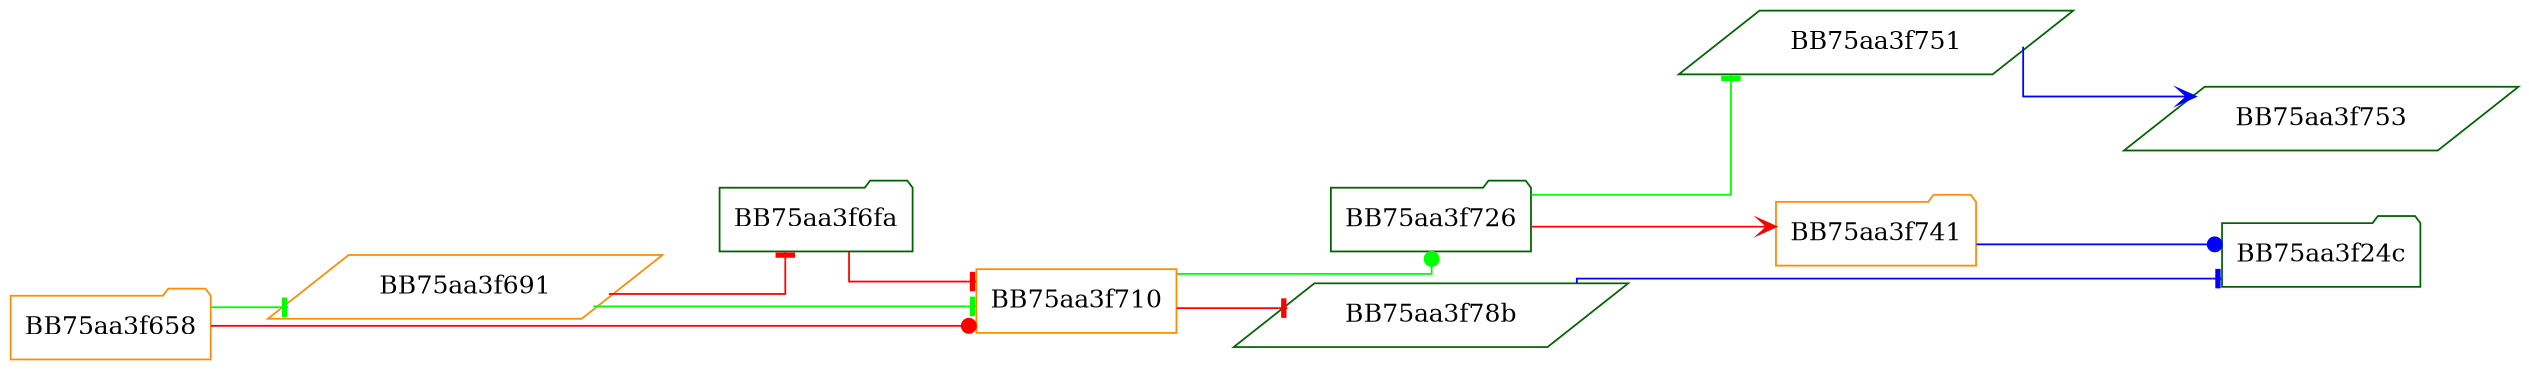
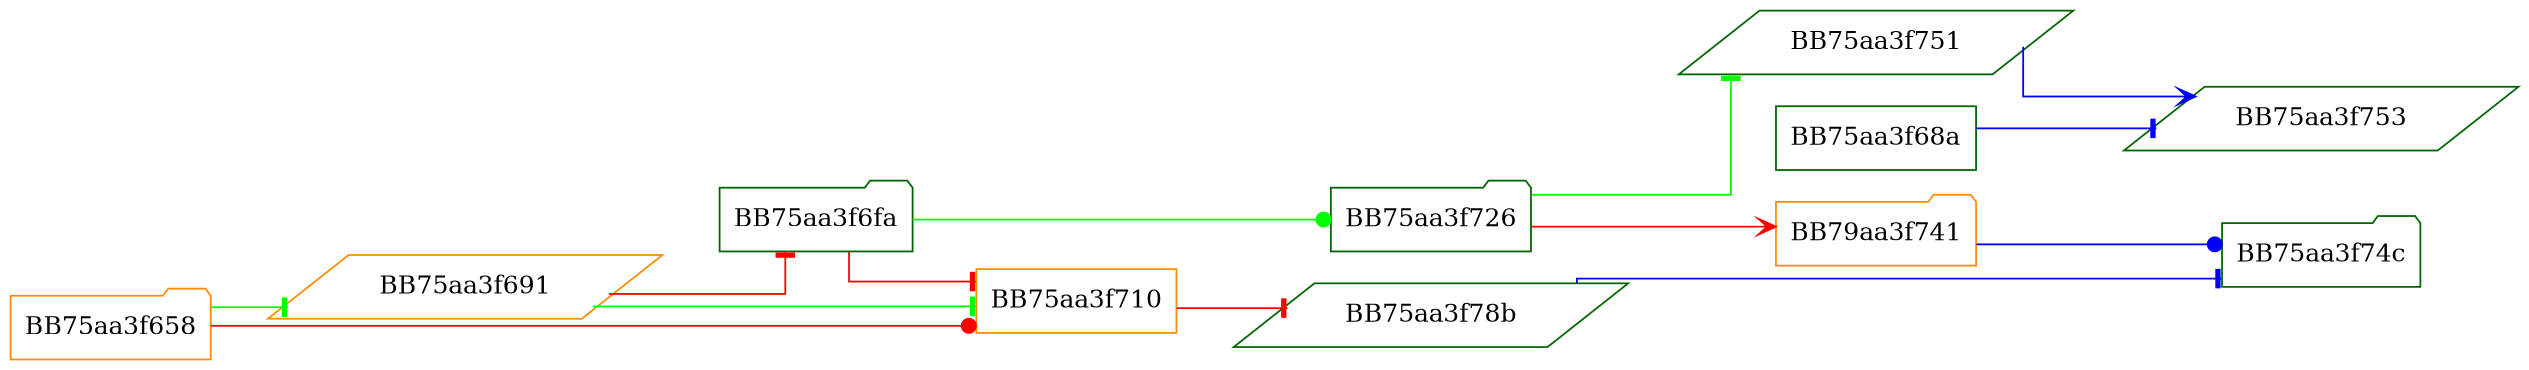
none -> (1876, 138)
(1876, 234) -> (1876, 234)
(2321, 255) -> (2321, 255)
(1308, 274) -> (1115, 220)
